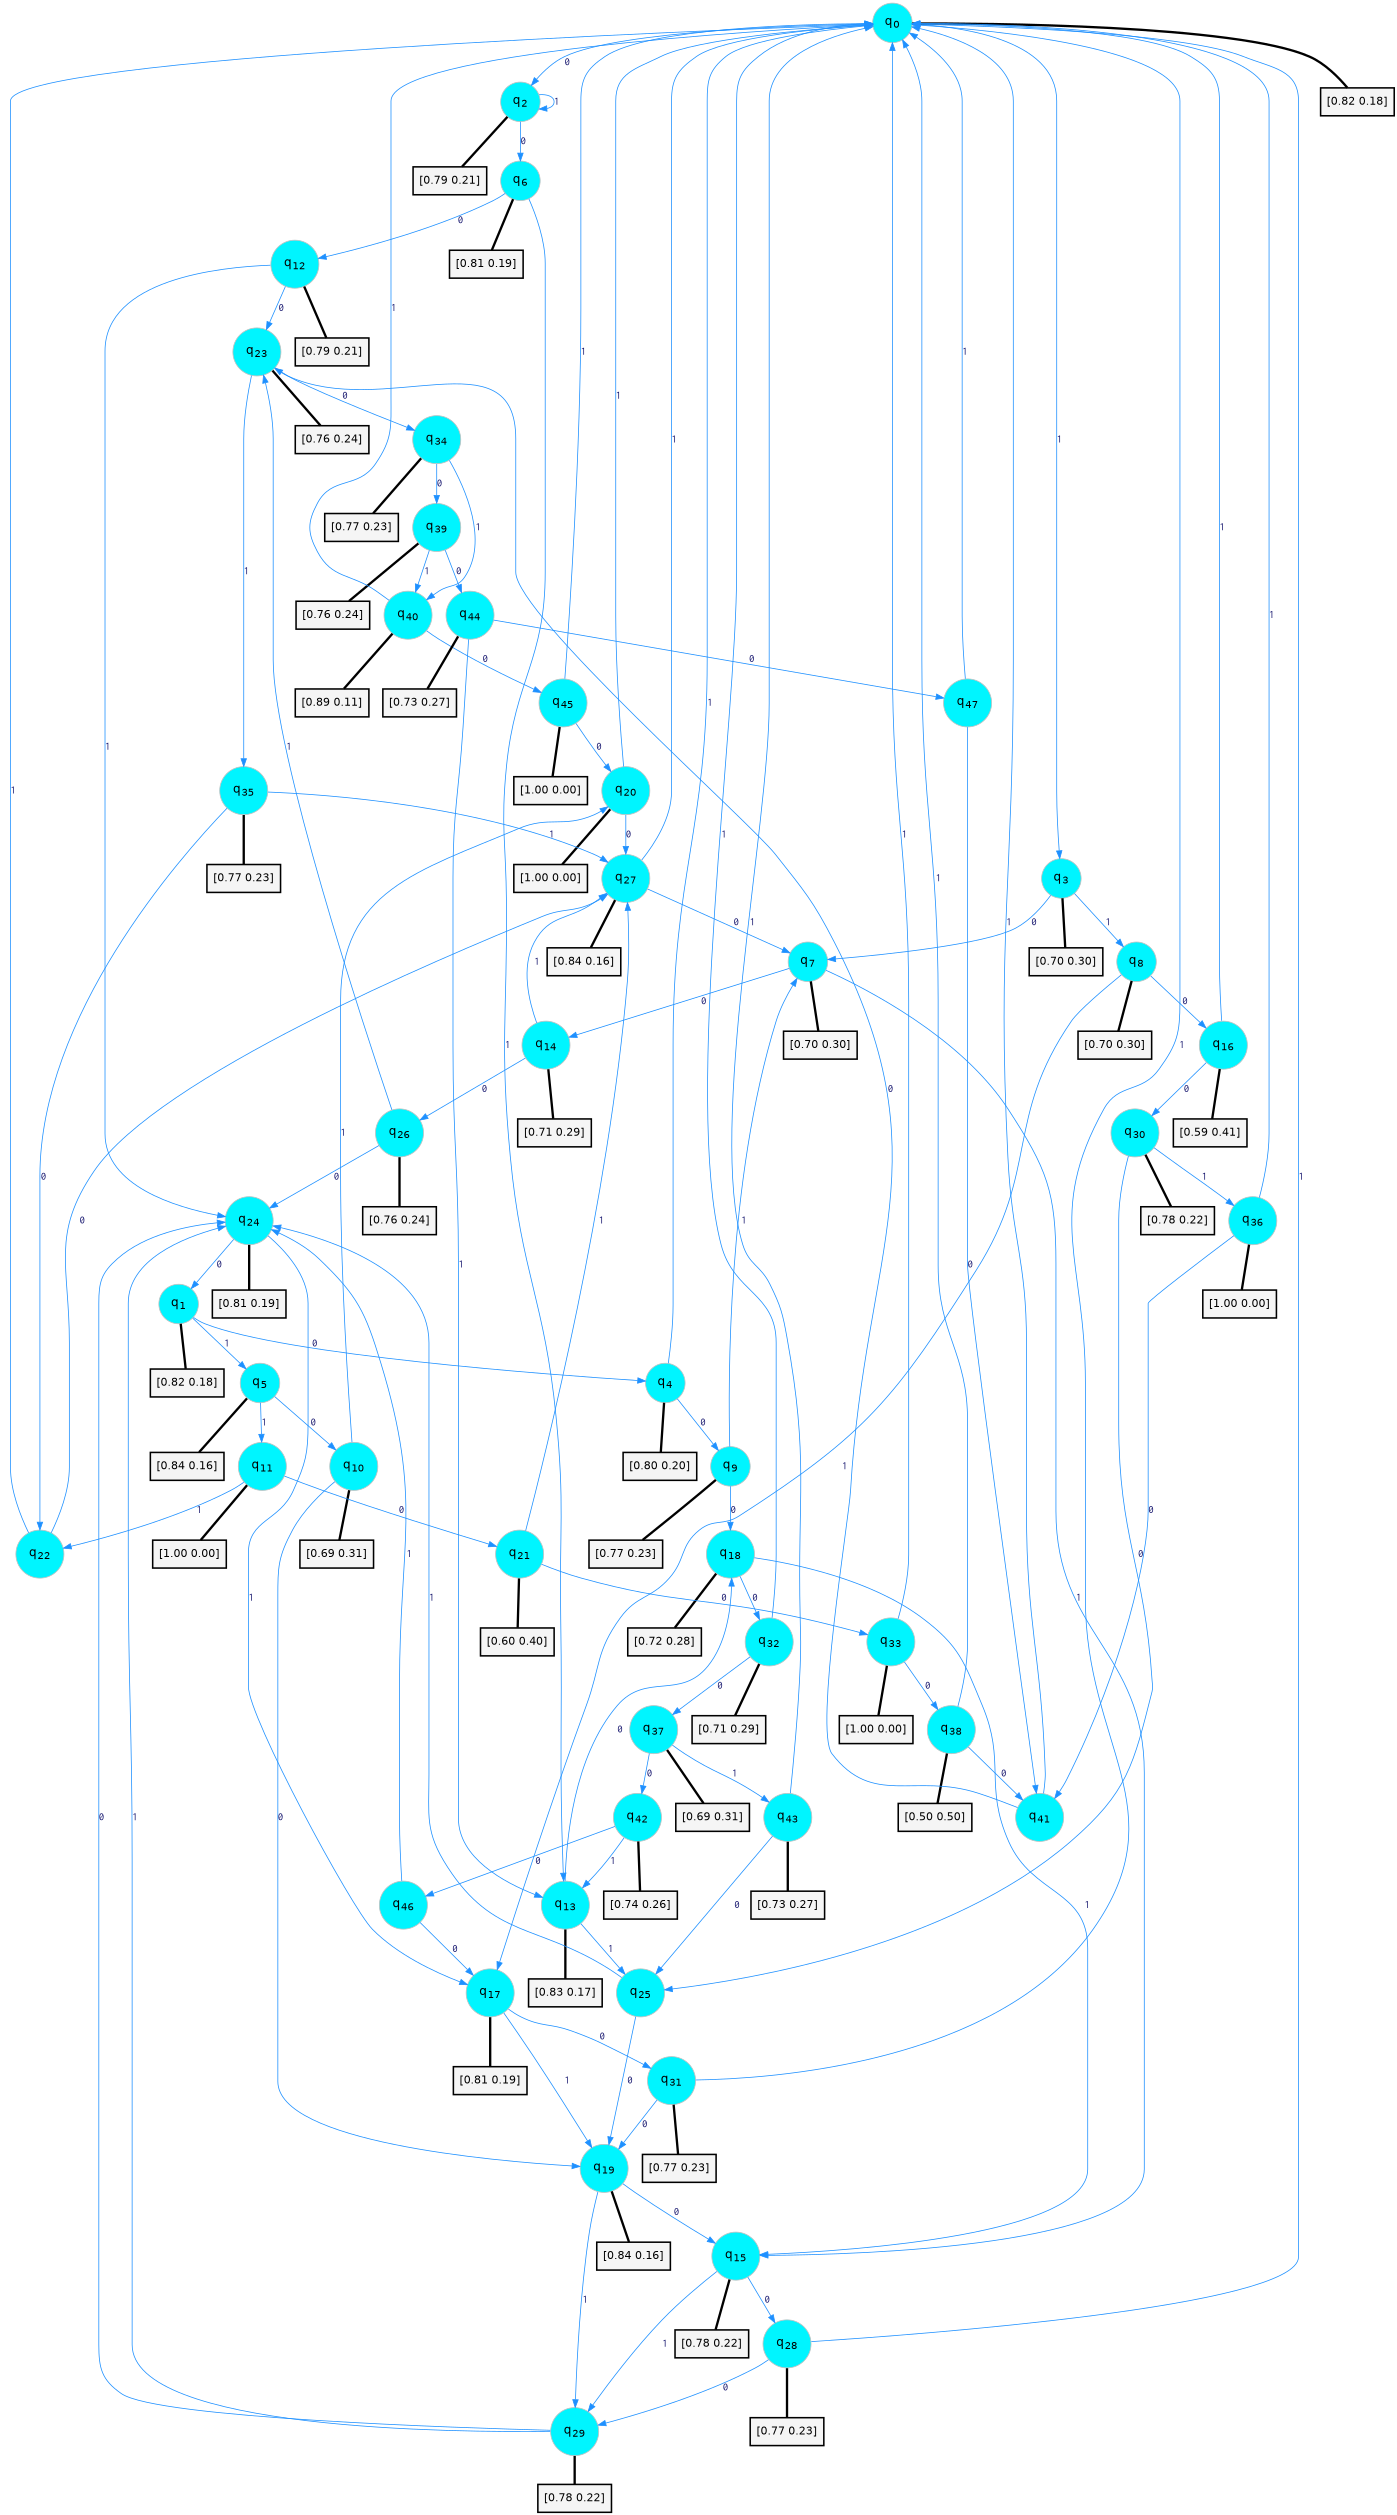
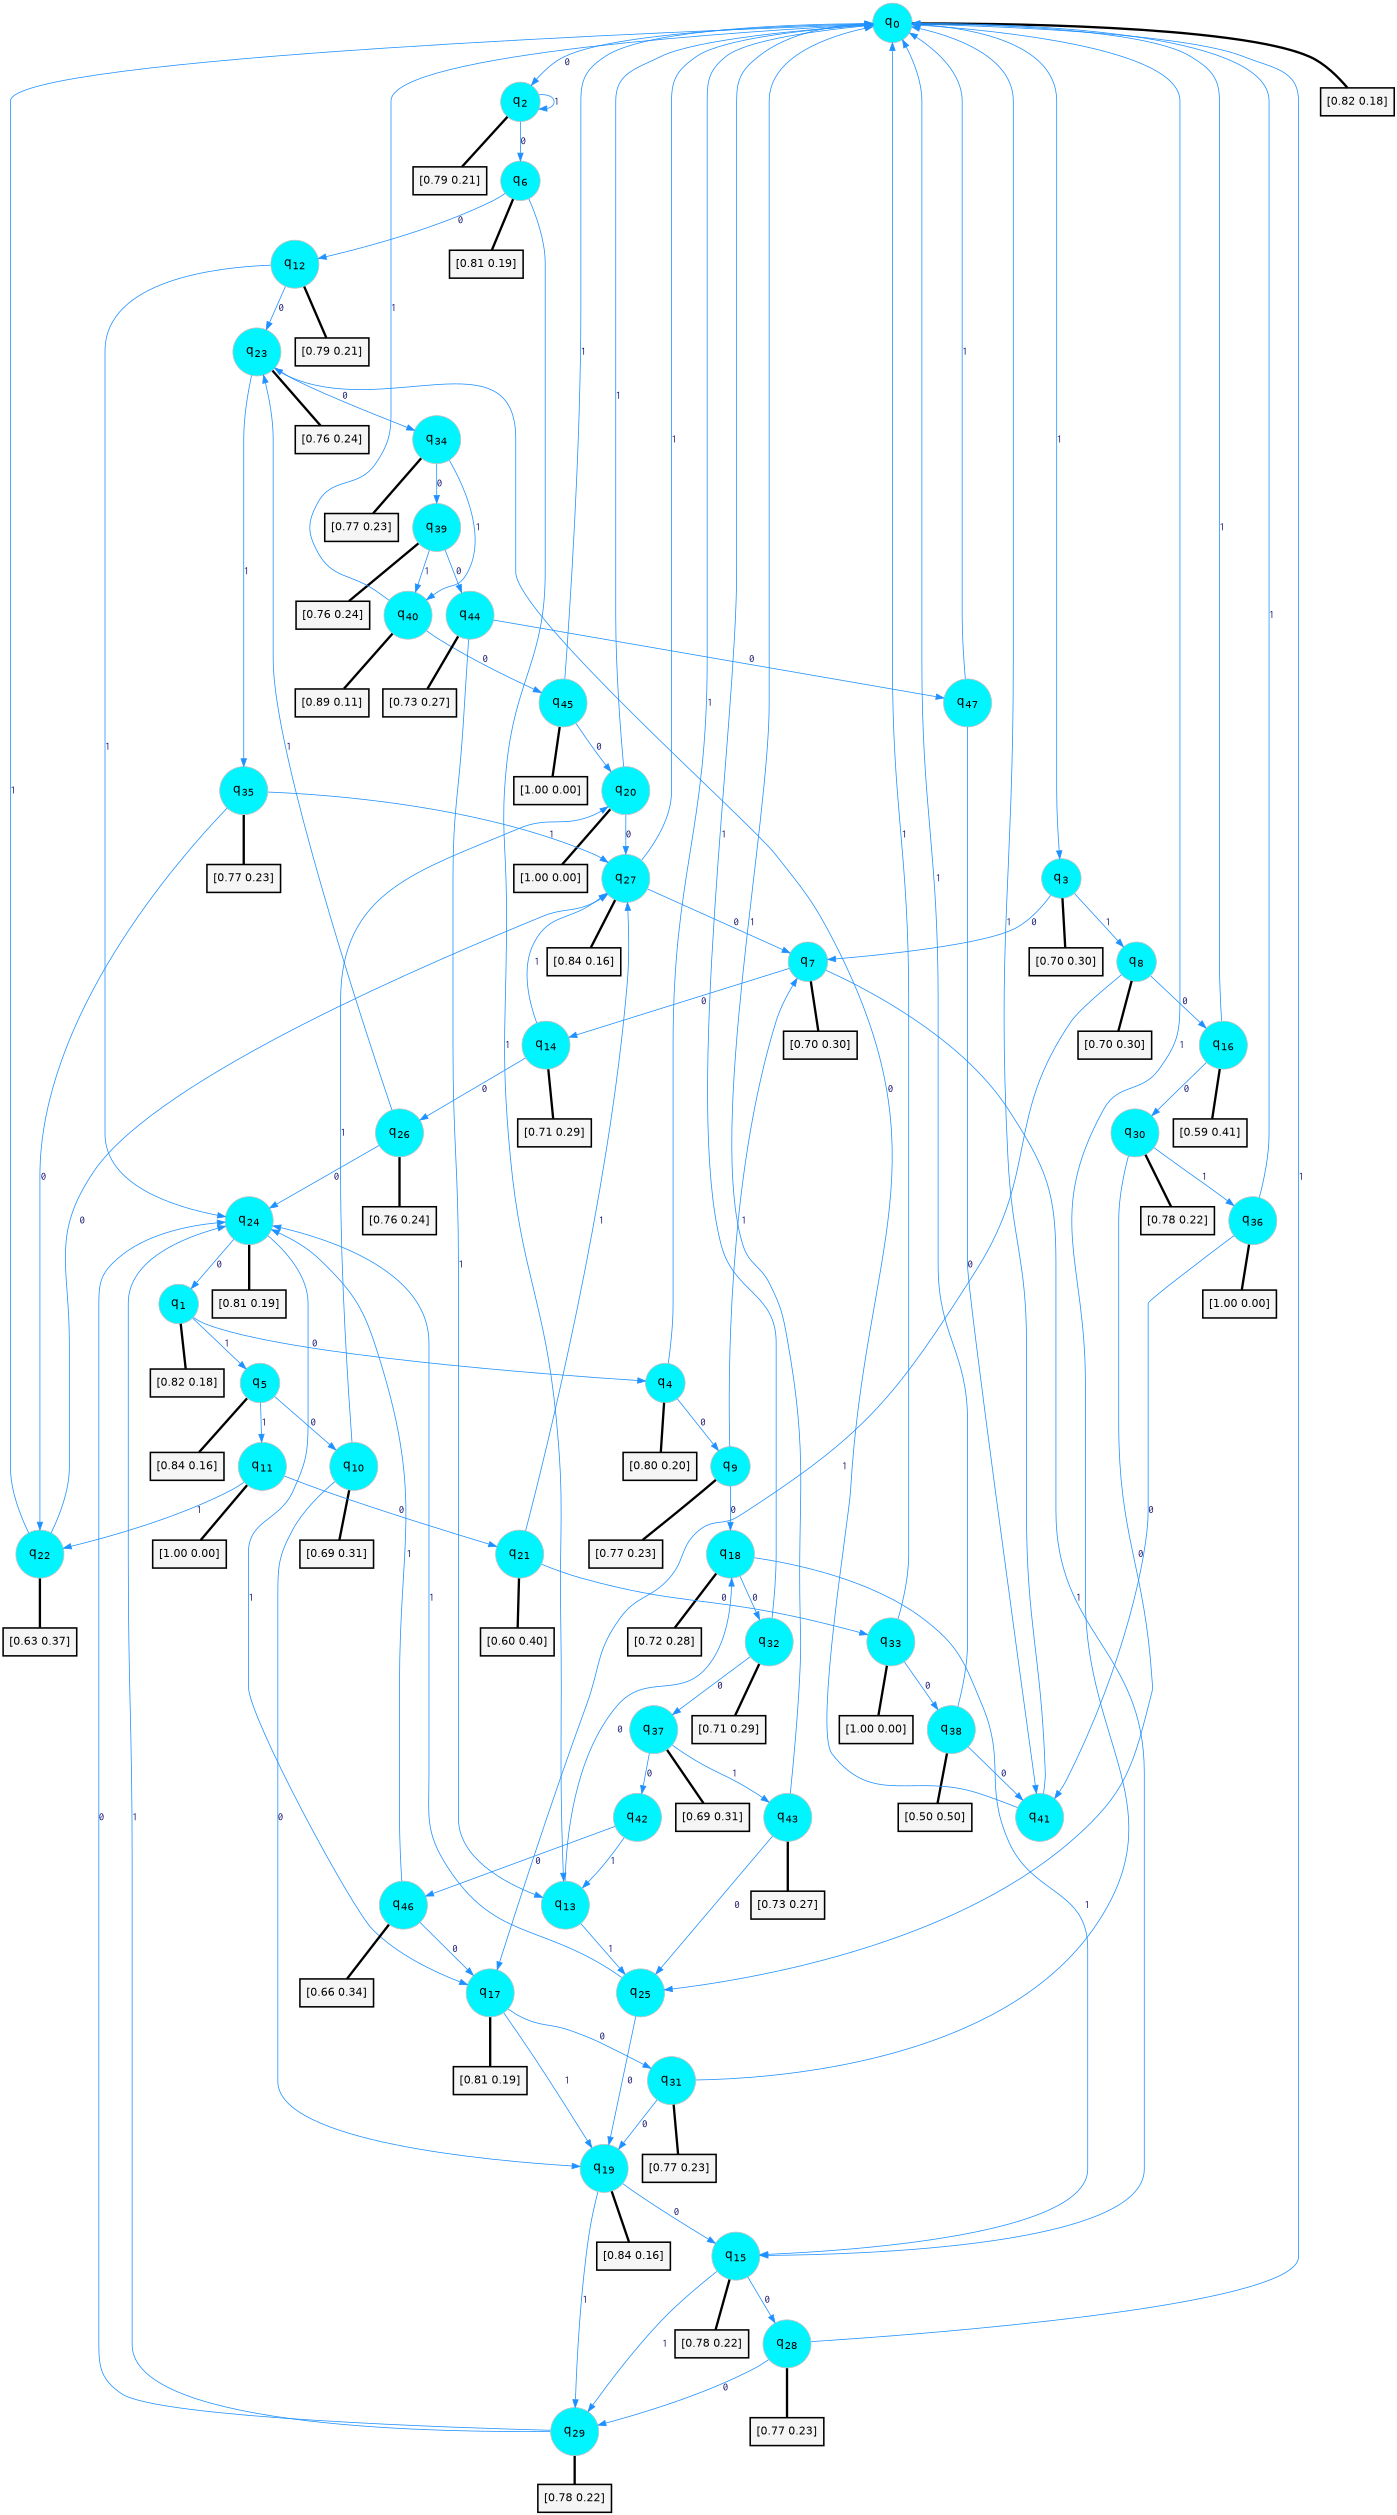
none -> (40, 1642)
(641, 1905) -> none
none -> (337, 1993)
(565, 1993) -> none
